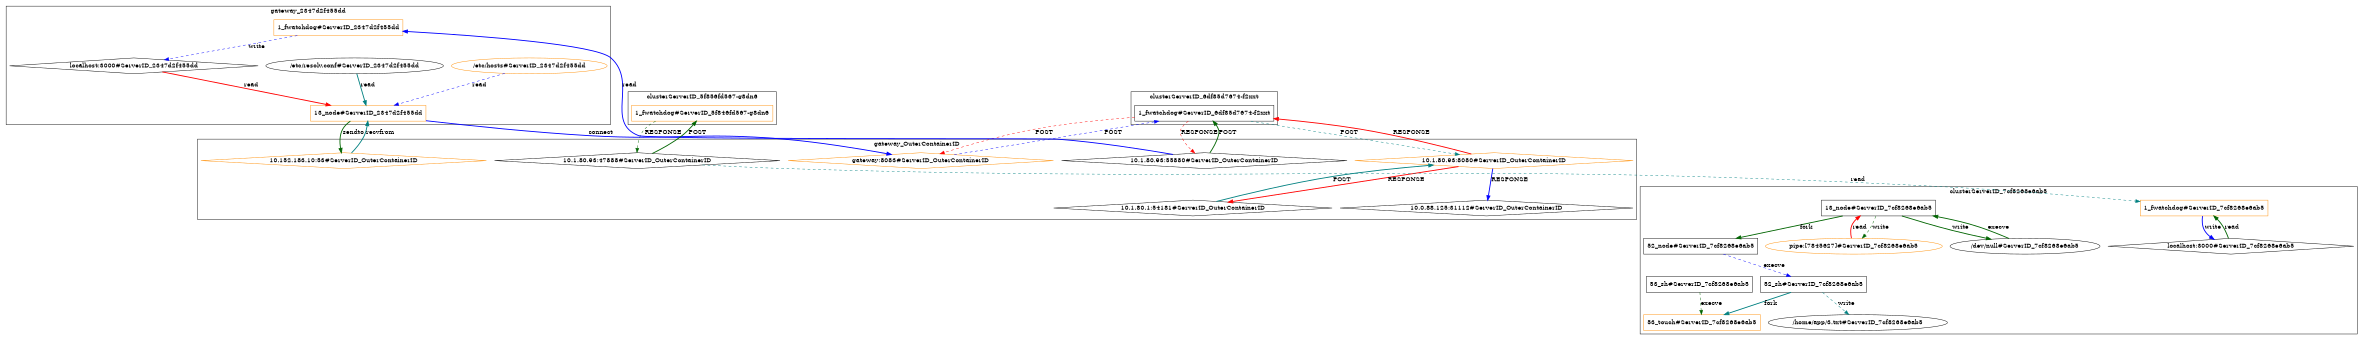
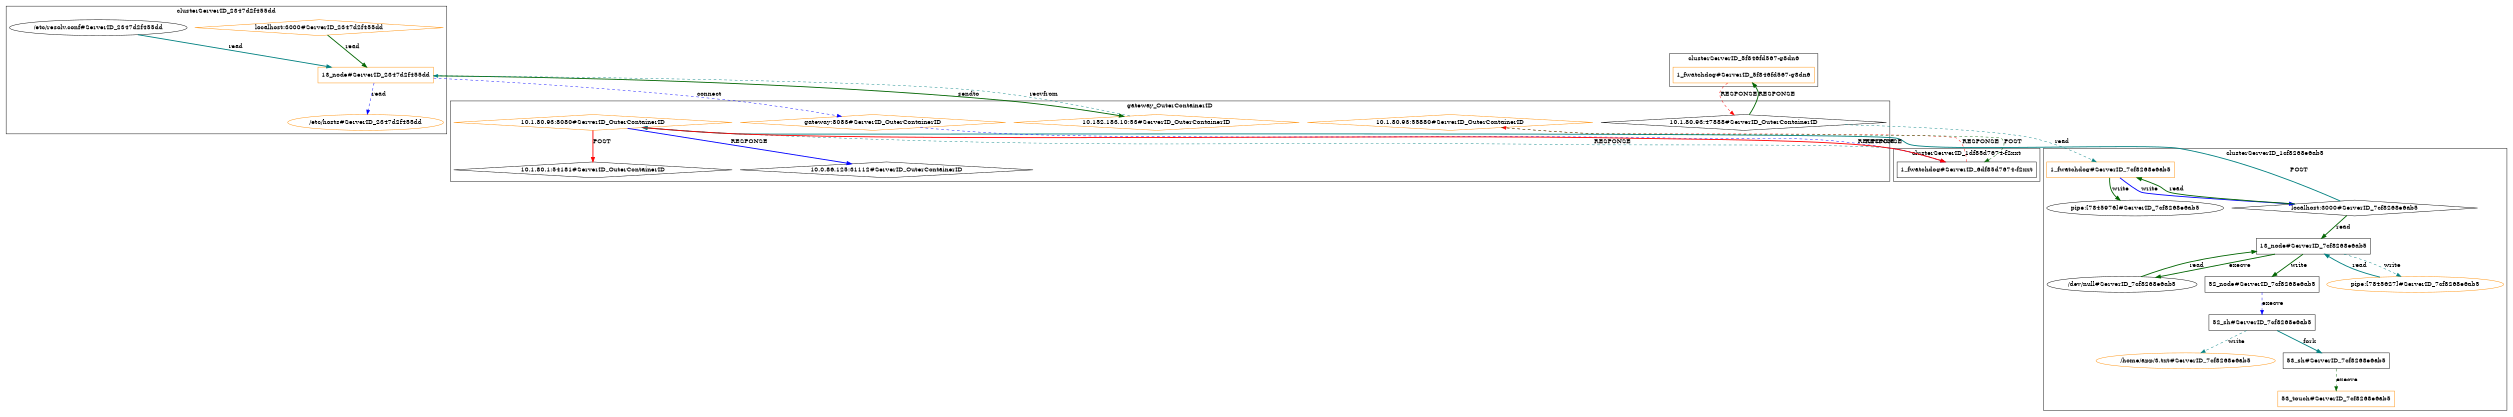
(308, 11) -> (226, 11)
(338, 28) -> none
(134, 66) -> (319, 28)
(244, 88) -> (345, 50)
(452, 89) -> (371, 97)
(702, 97) -> (1744, 59)
(1204, 97) -> (1967, 153)
(1038, 129) -> none
(642, 132) -> (1721, 98)
(697, 132) -> (1777, 94)
(1113, 132) -> (1884, 142)
(1349, 132) -> (1613, 142)
(599, 136) -> (636, 91)
(361, 142) -> (785, 81)
(1216, 142) -> (1766, 134)
(1204, 161) -> (1450, 122)
(1322, 178) -> (1499, 134)
(1406, 180) -> (602, 142)
(1999, 192) -> (2275, 153)
(1487, 208) -> (887, 170)
none -> (2135, 208)
none -> (2336, 225)
(1871, 226) -> (2371, 263)
(1806, 227) -> (2299, 265)
(1961, 227) -> (2240, 265)
(1998, 227) -> (2197, 265)
(1851, 228) -> (2353, 269)
(1760, 303) -> (2297, 341)
(1858, 323) -> (2186, 361)
